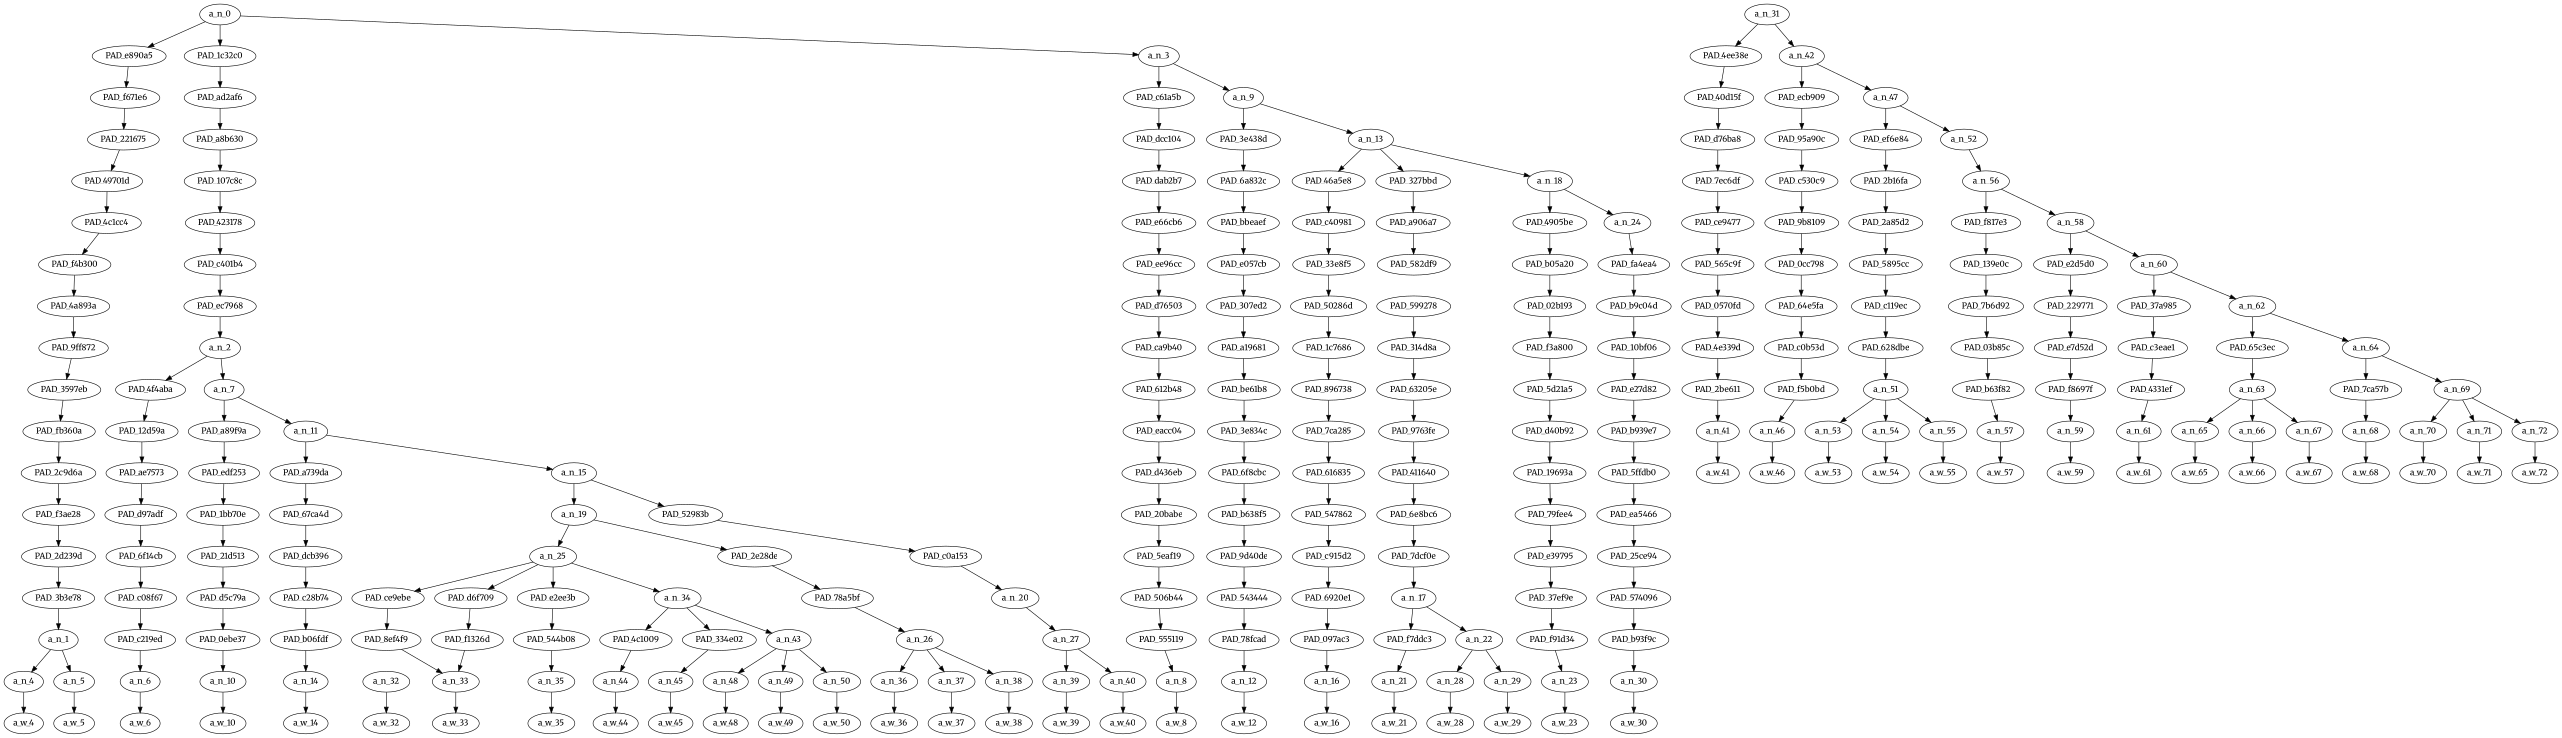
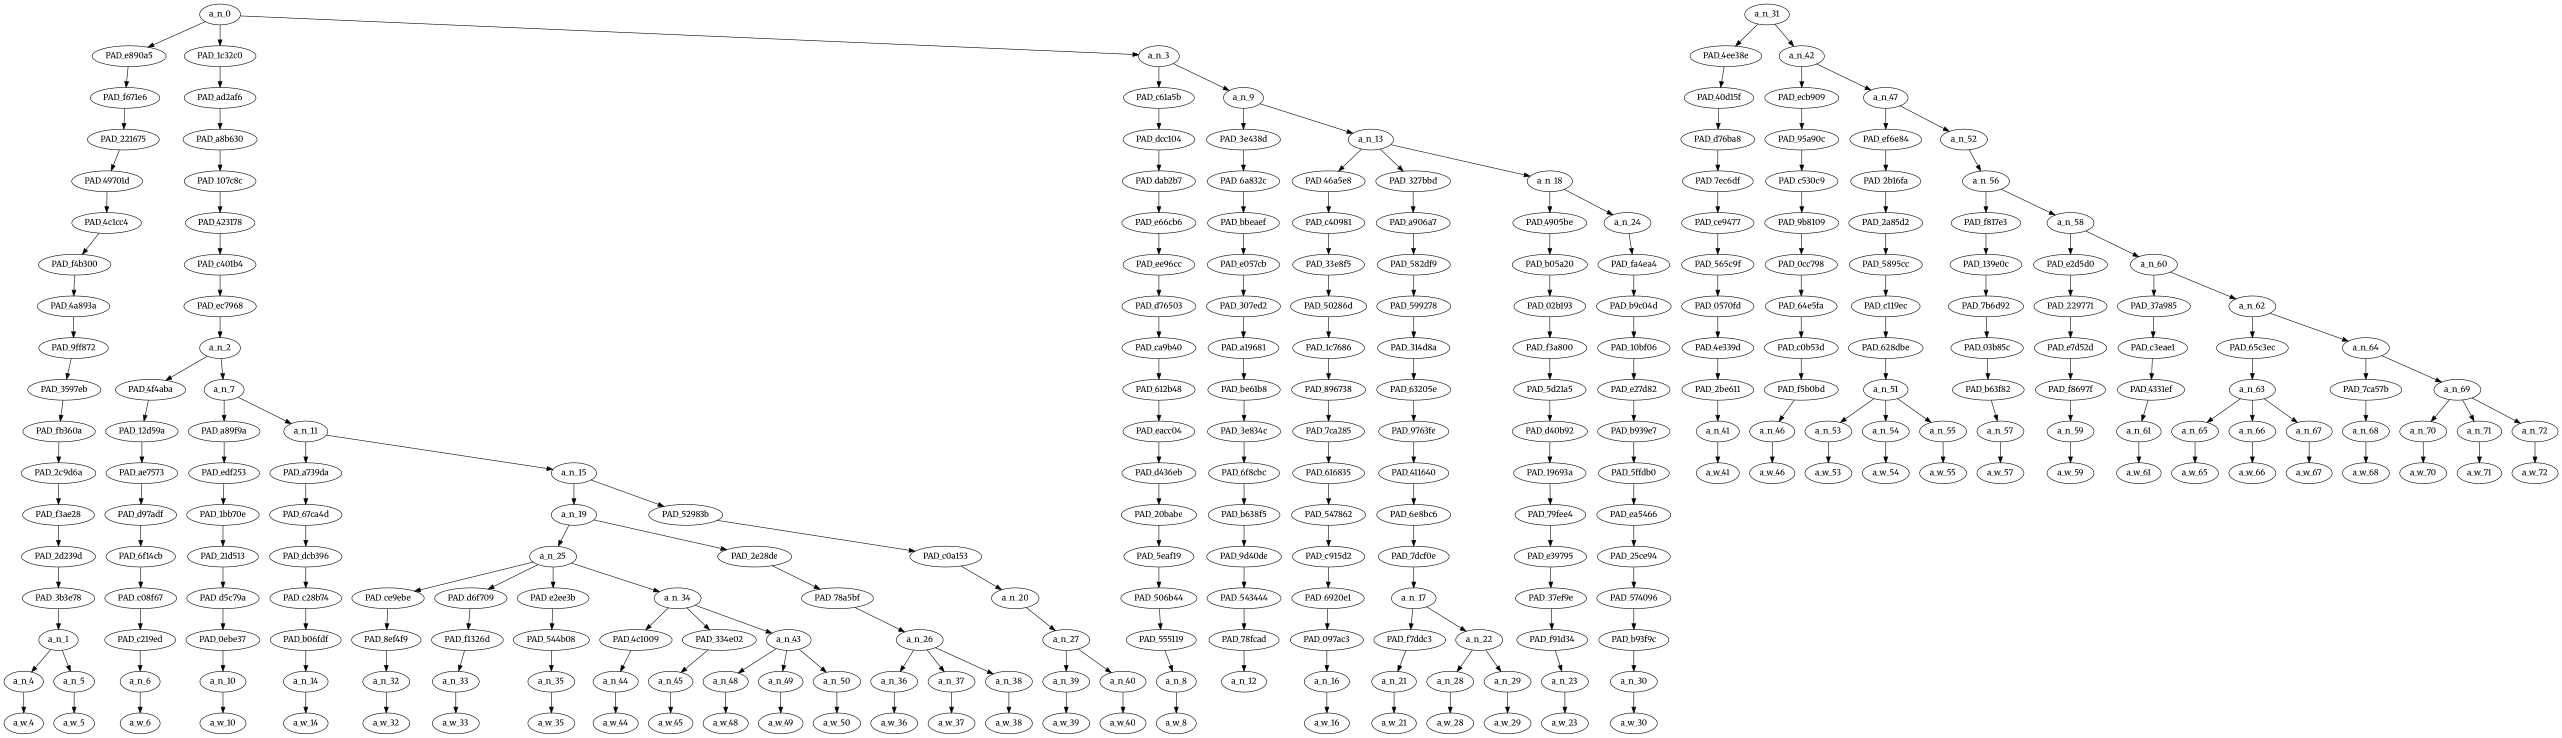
none -> (1414, 283)
(419, 660) -> (386, 658)
(1244, 723) -> none
